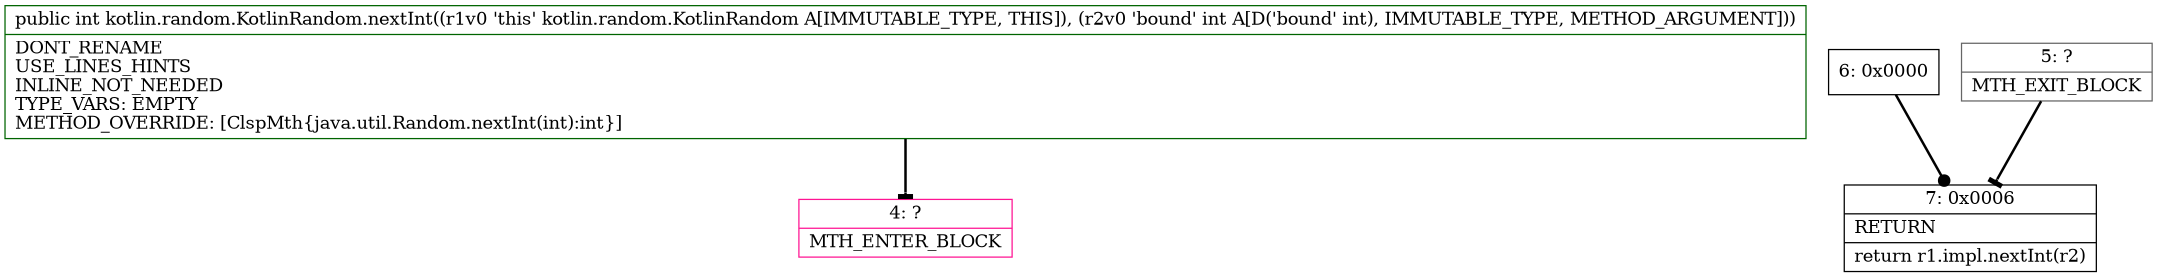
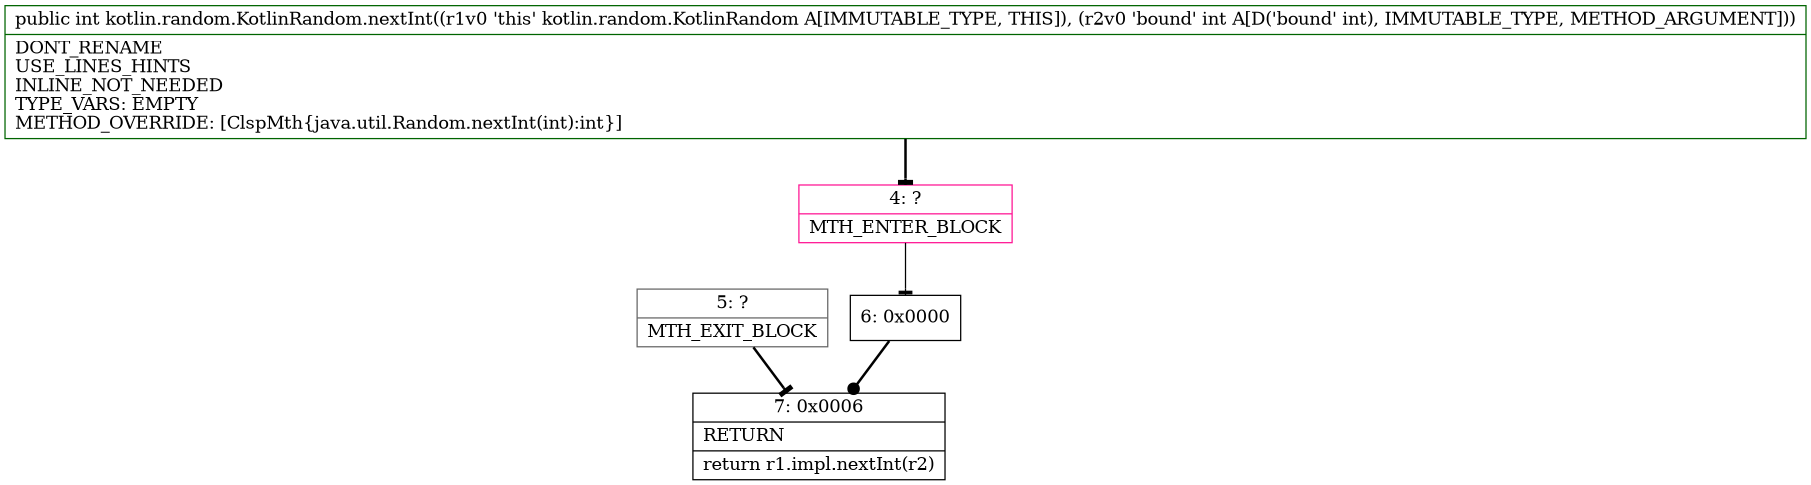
none -> (906, 266)
